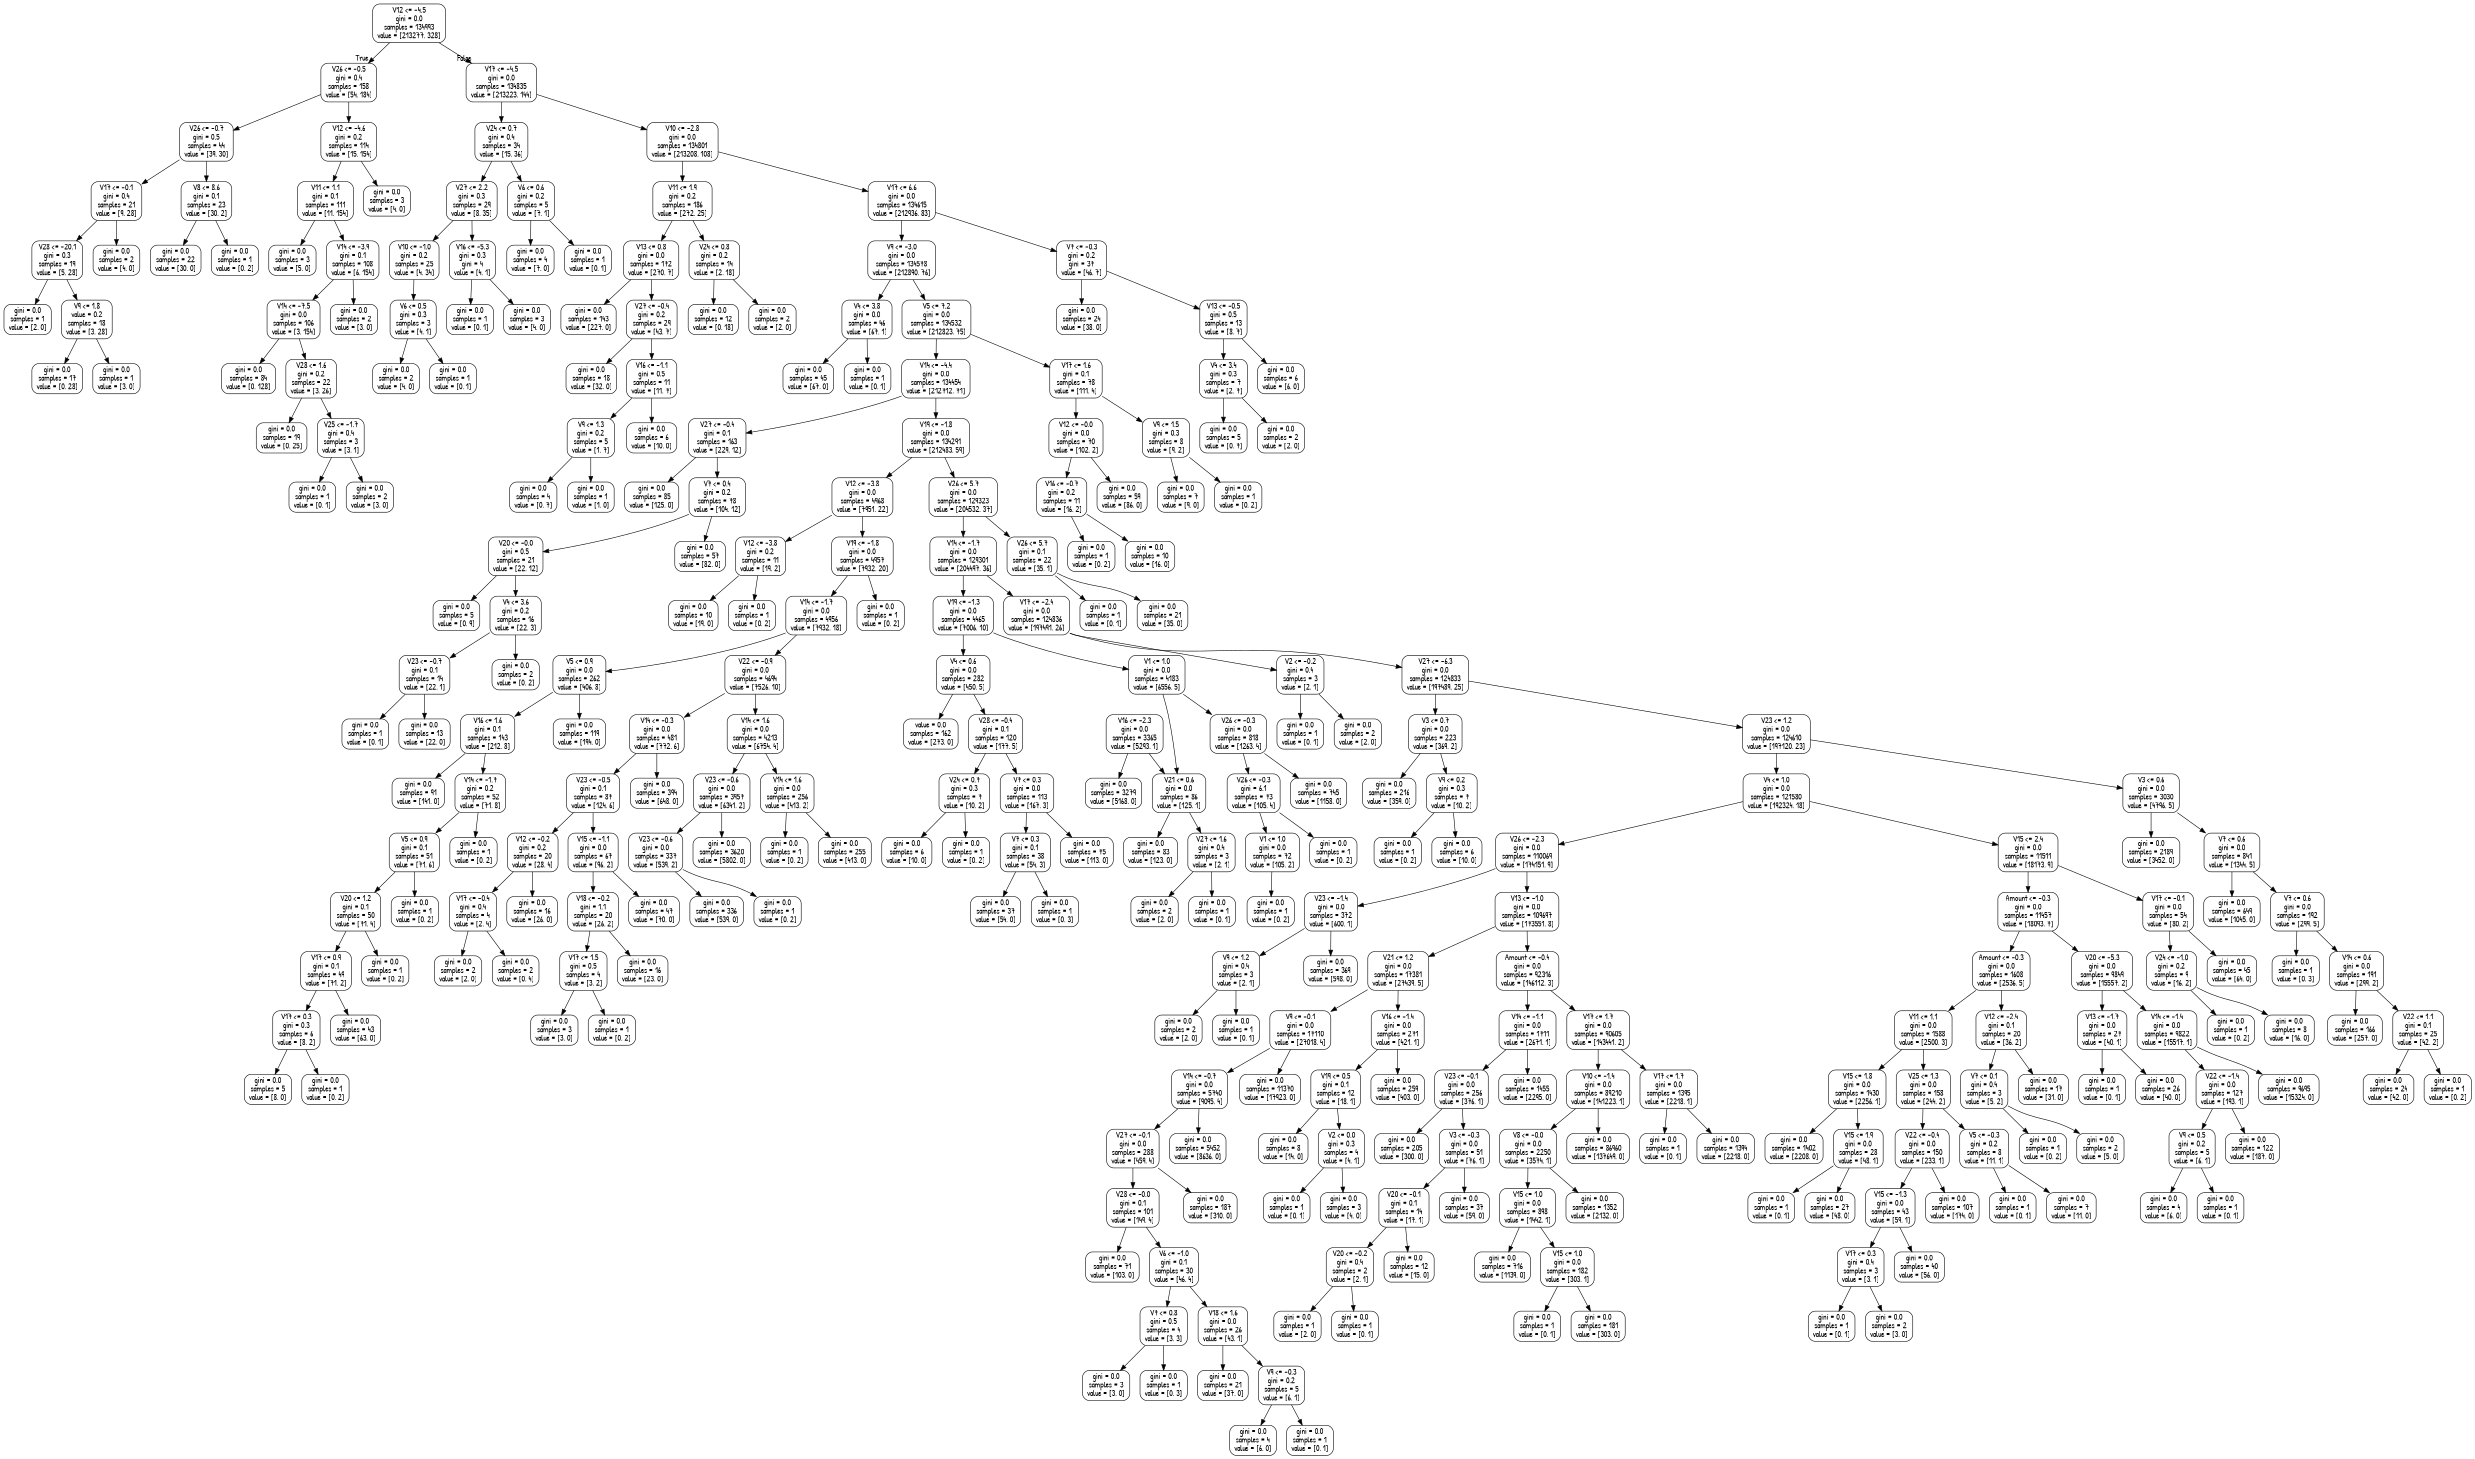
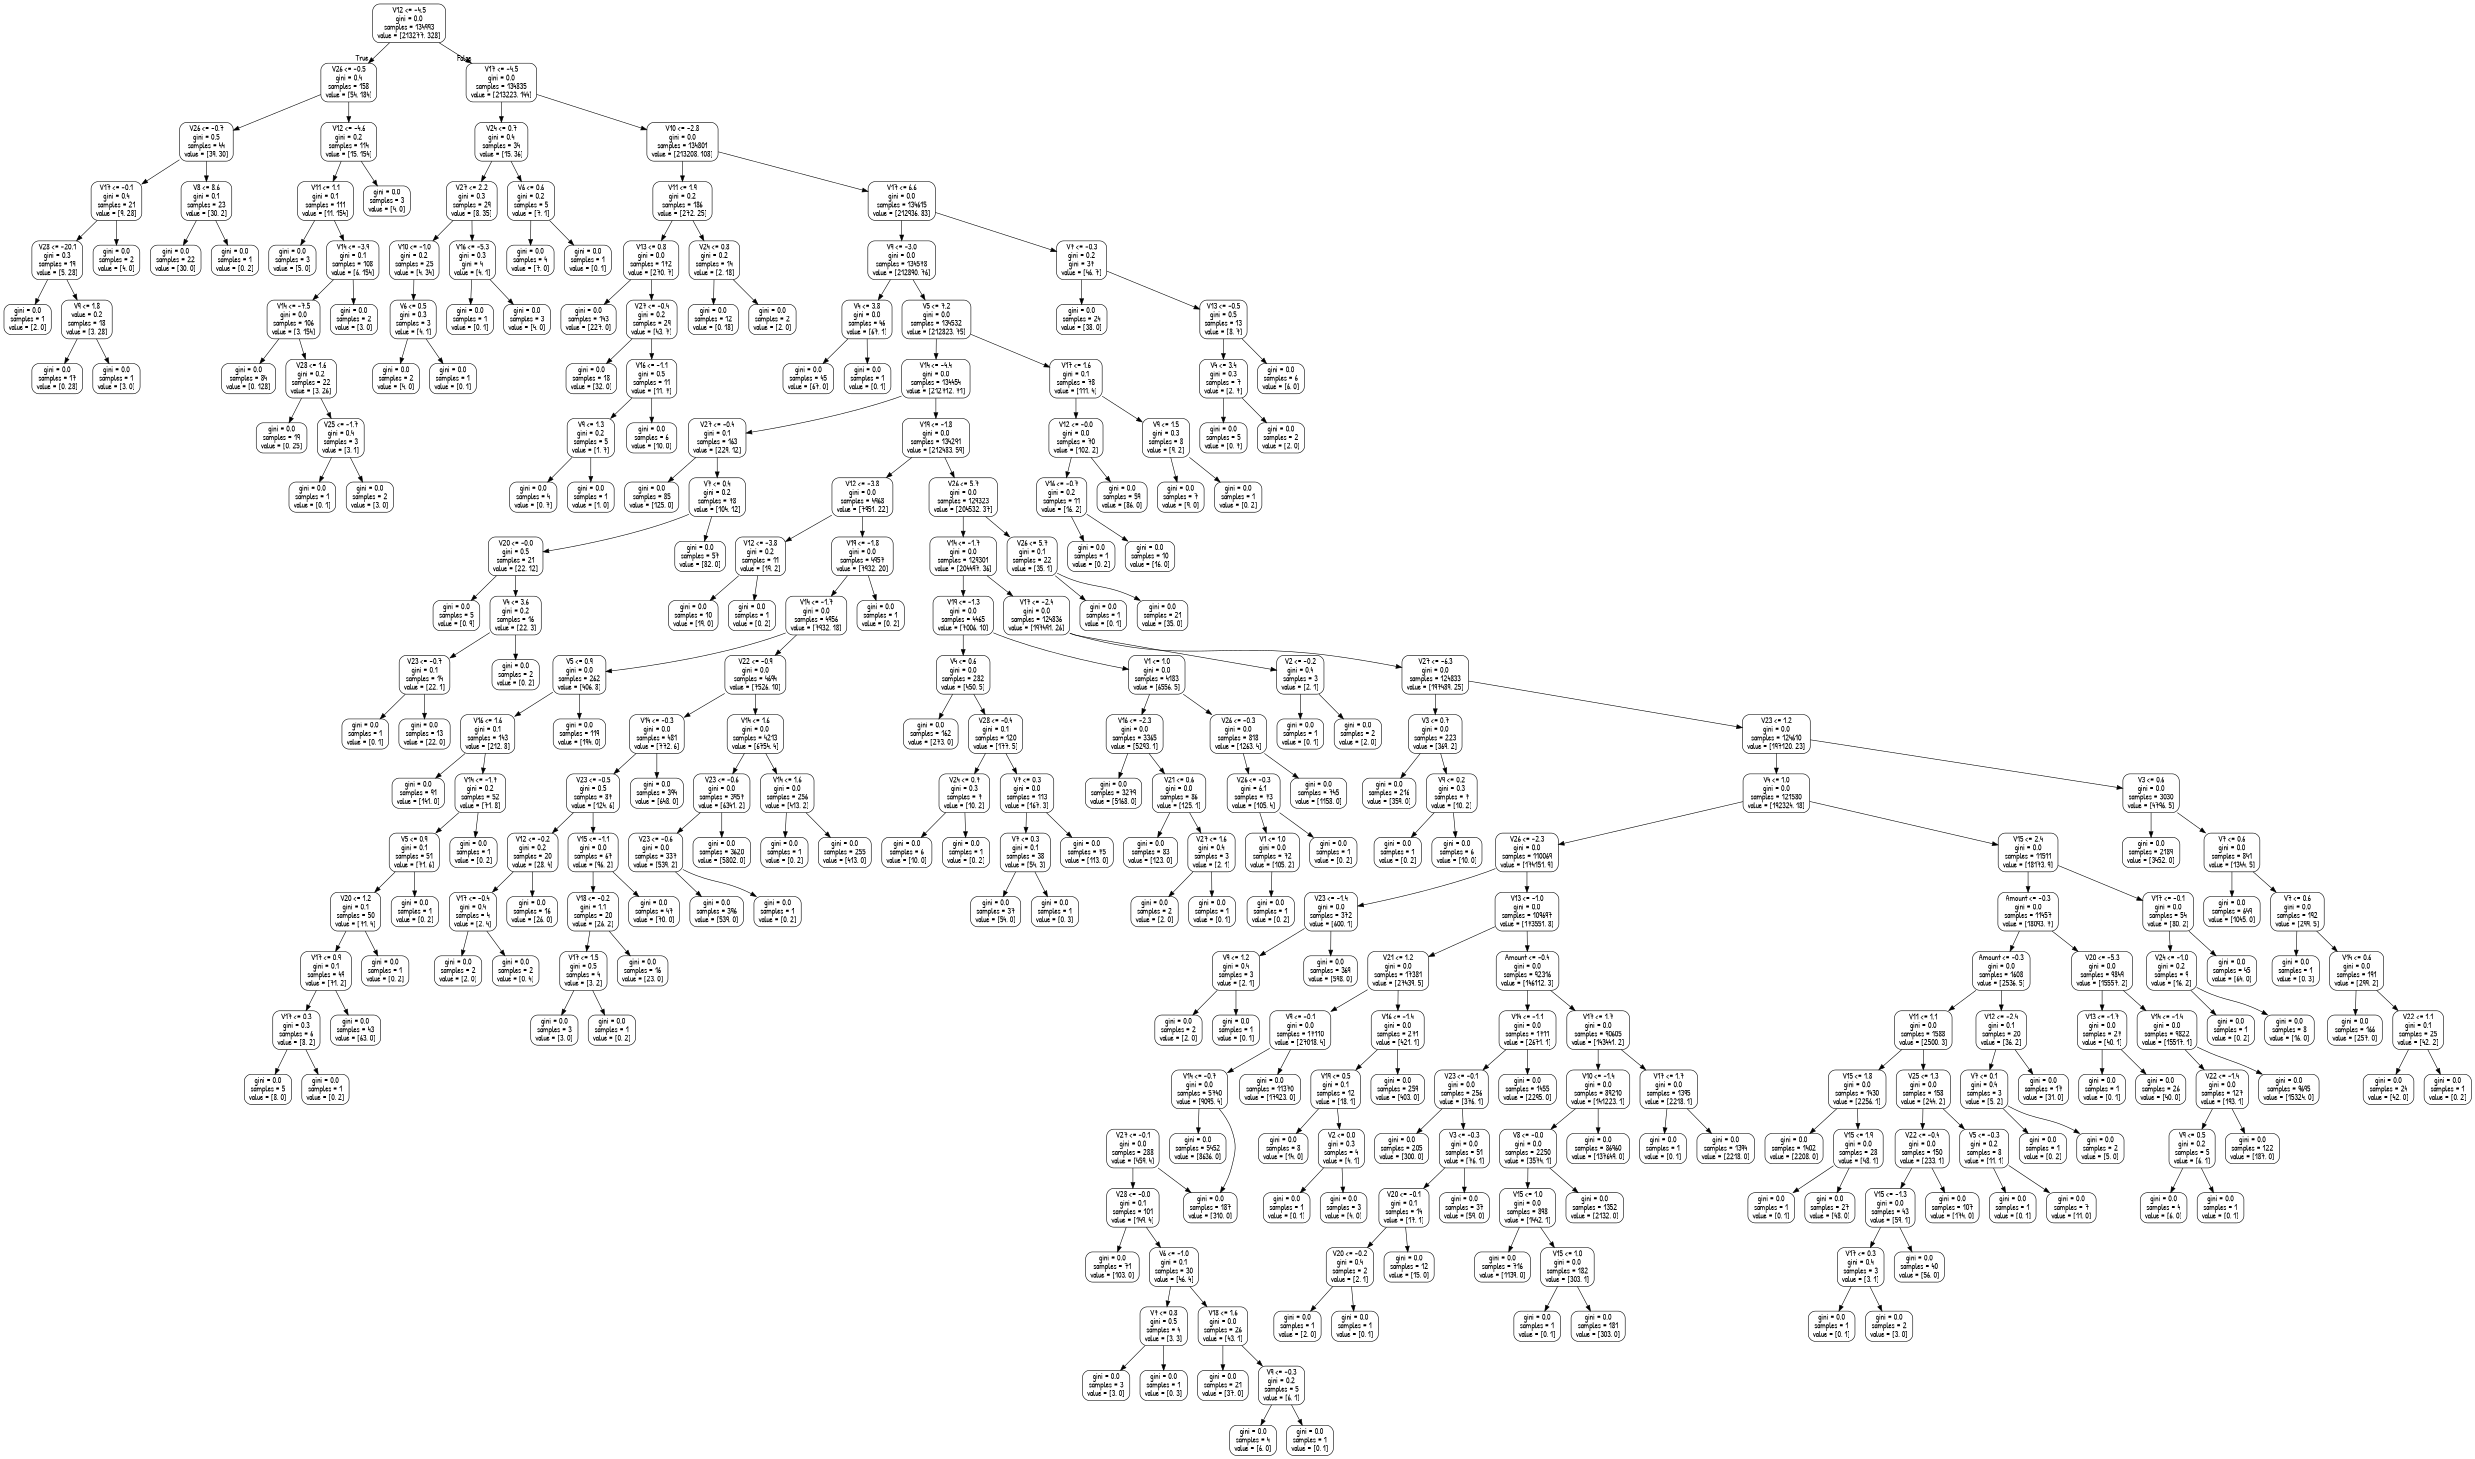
(1171, 731) -> (1147, 702)
(931, 734) -> (931, 734)
(593, 793) -> (593, 793)
(717, 912) -> (717, 912)
(1169, 1117) -> (1235, 1147)
